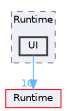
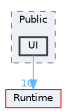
(33, 20) -> (33, 20)
